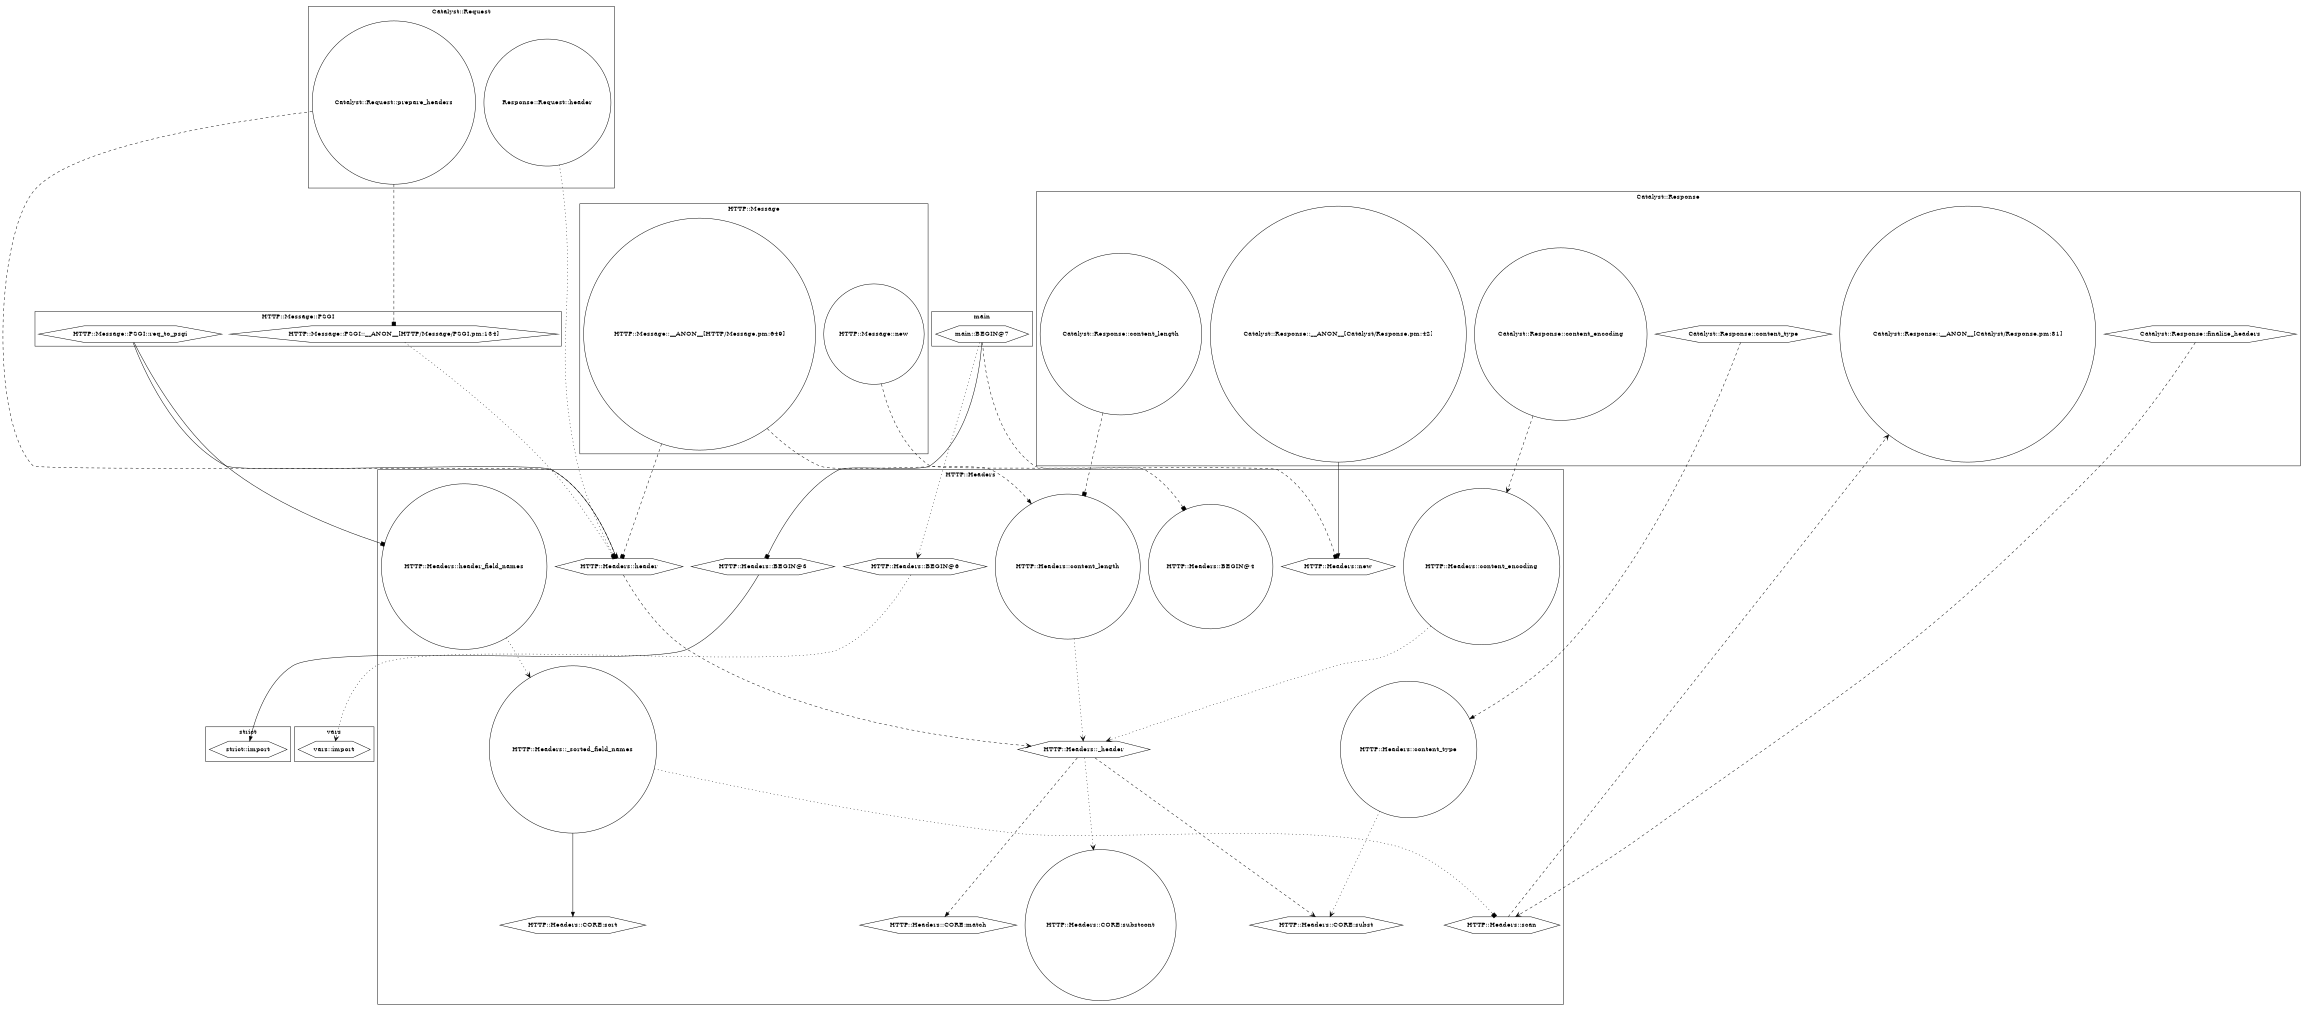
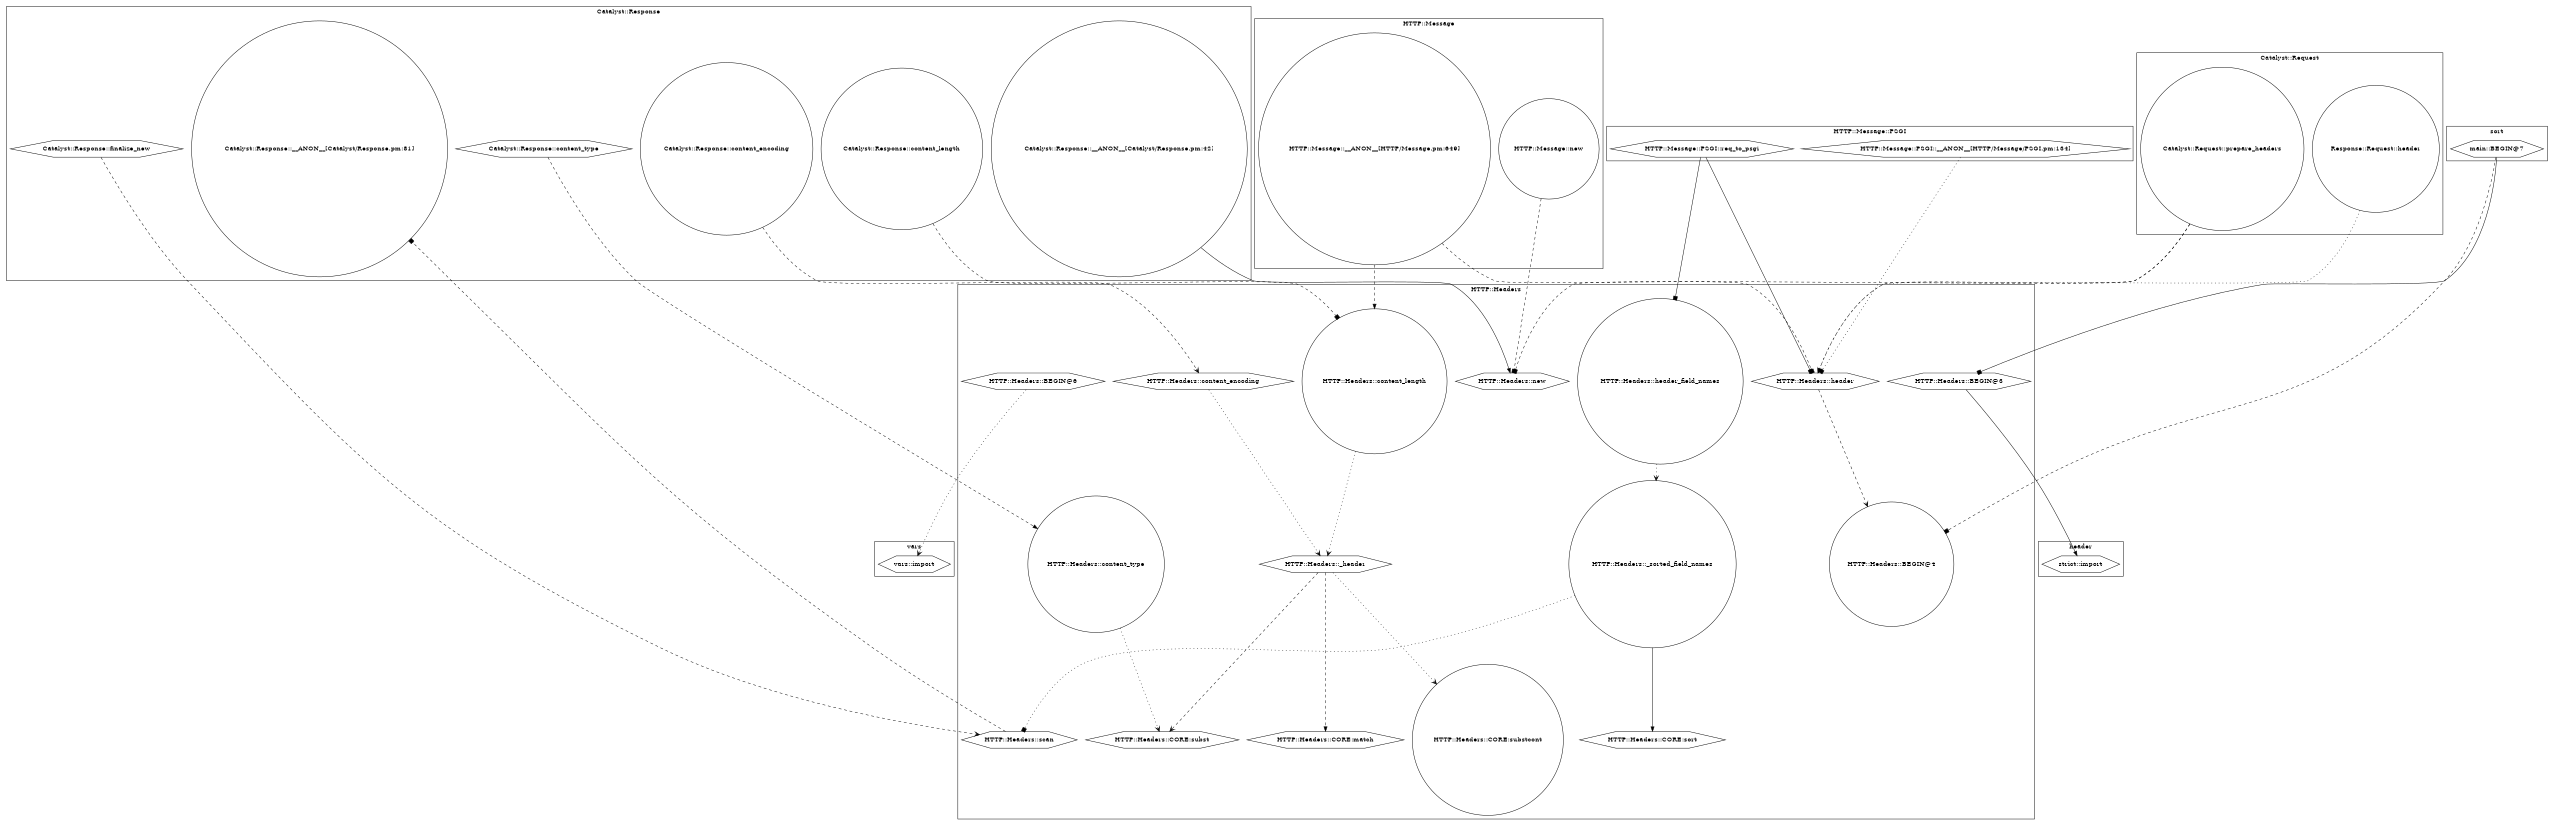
(394, 253) -> (1842, 282)
(982, 317) -> (2497, 132)
(2200, 334) -> (97, 149)
(948, 453) -> none
(1482, 567) -> (1203, 381)
(1697, 678) -> (691, 509)
(804, 702) -> (1842, 446)
(248, 732) -> (2081, 547)
